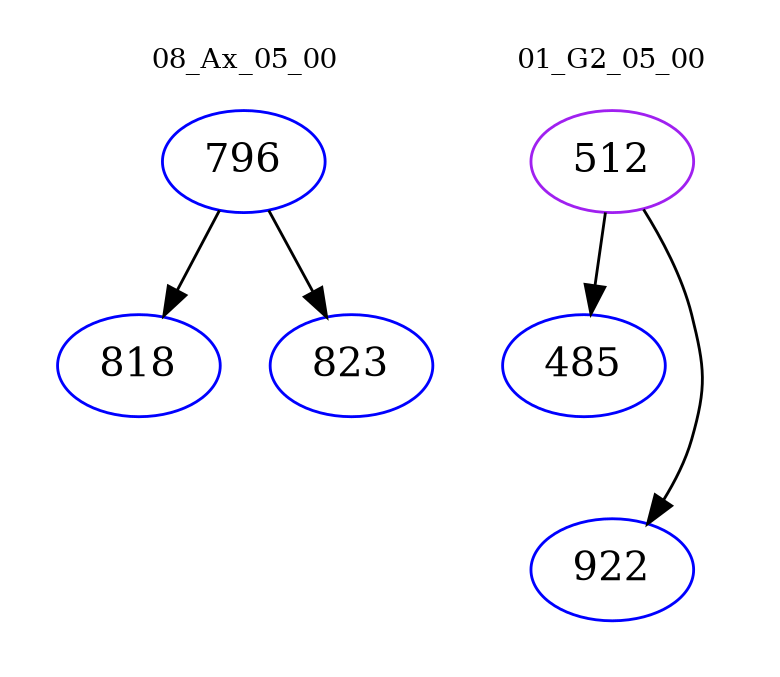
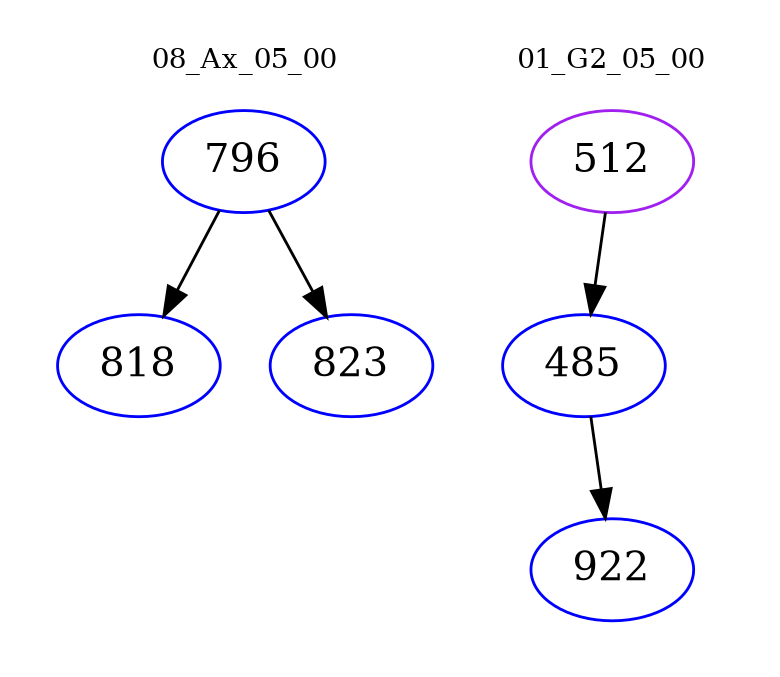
(700, 353) -> (596, 453)
